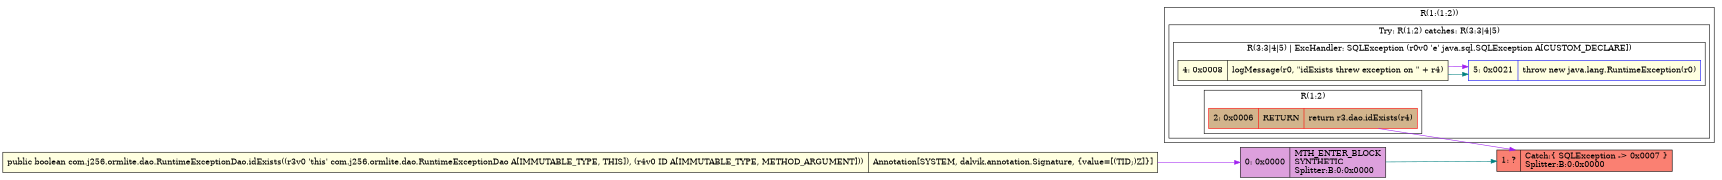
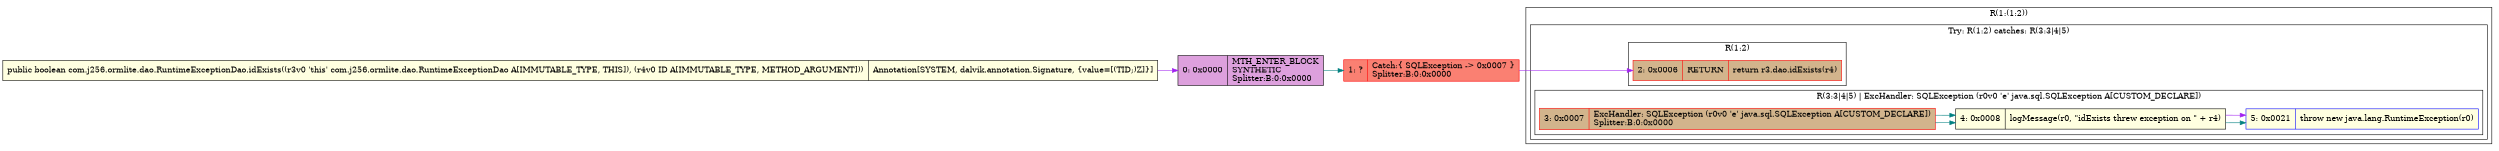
none -> (1737, 119)
(1444, 139) -> (1573, 70)
(1585, 161) -> (1431, 70)
